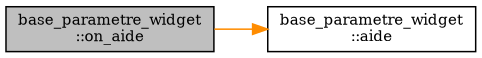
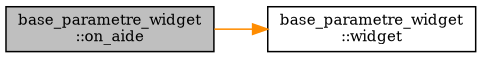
(372, 29) -> (372, 29)
